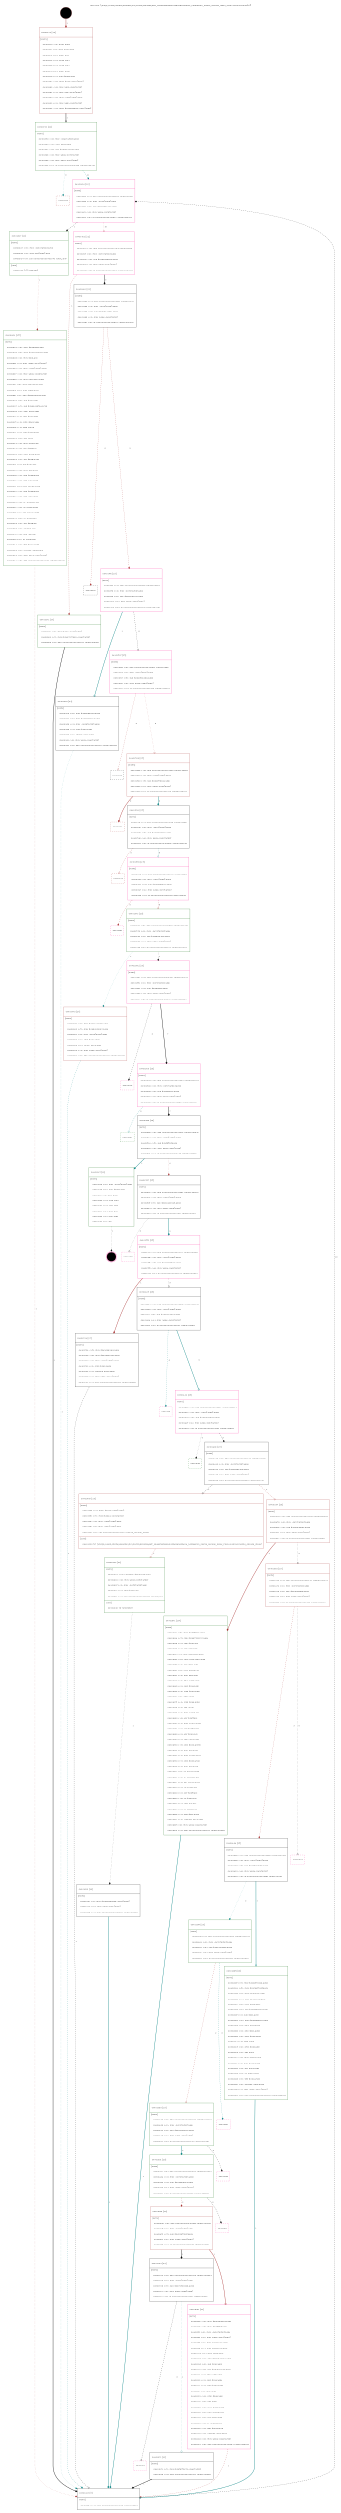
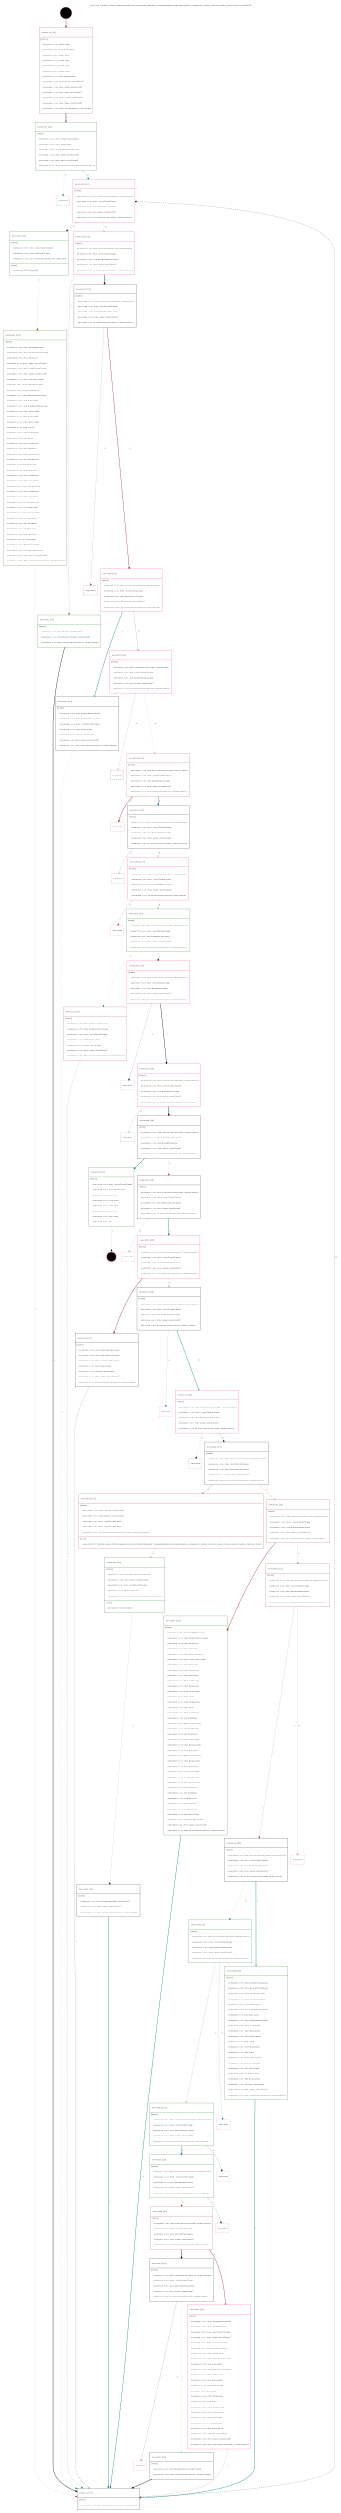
(118, 447) -> (118, 447)
